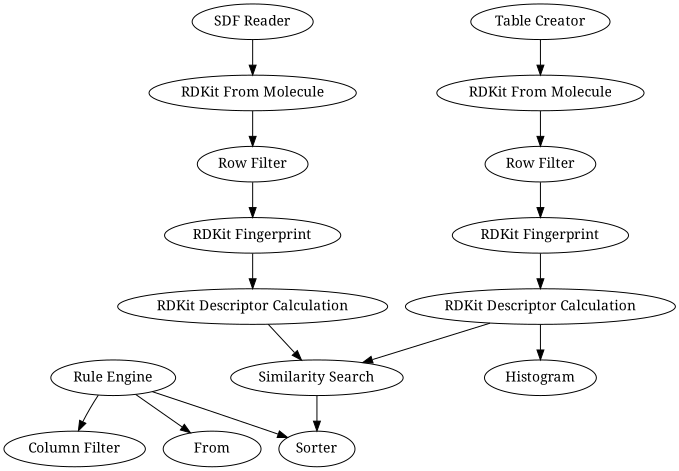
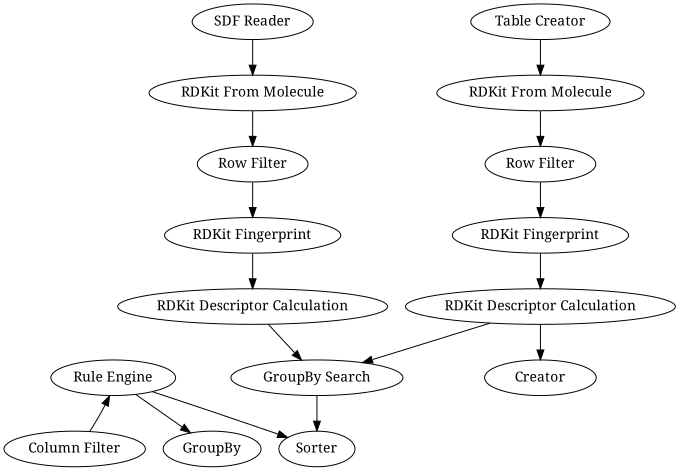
(317, 378) -> (317, 378)
(540, 378) -> (540, 378)
(90, 408) -> (98, 418)
(212, 449) -> (212, 449)
